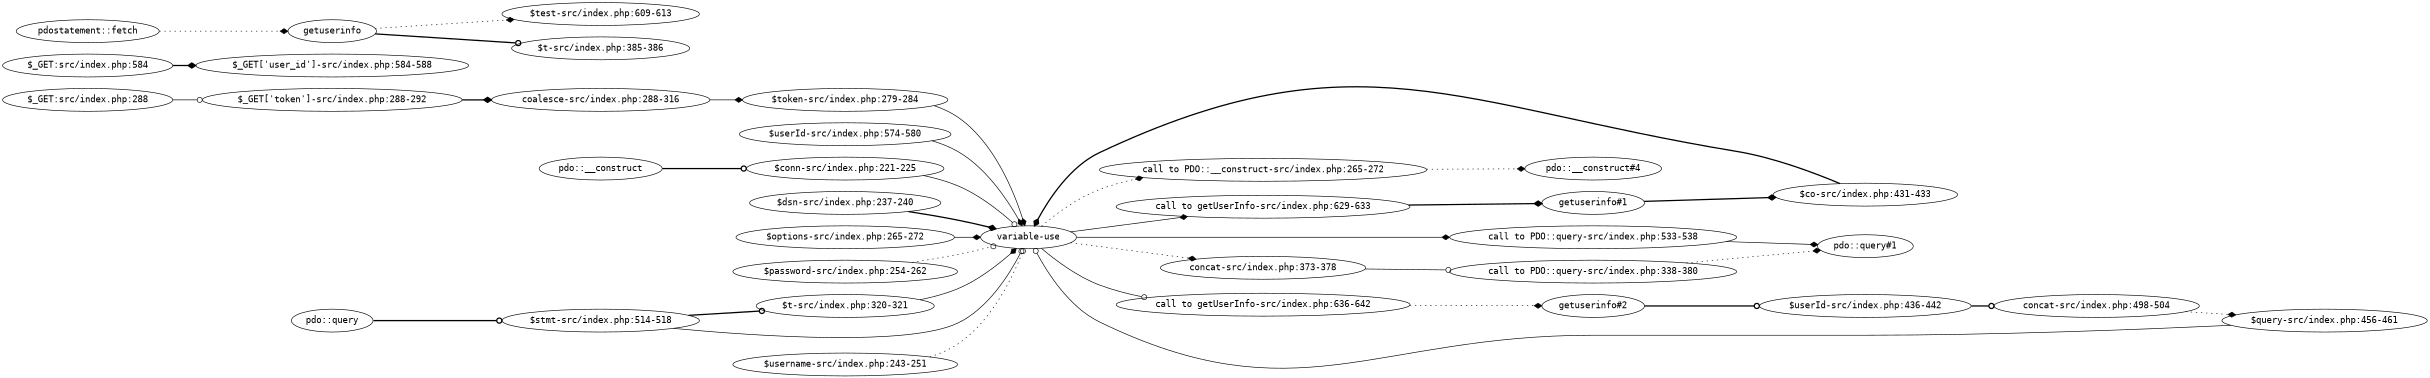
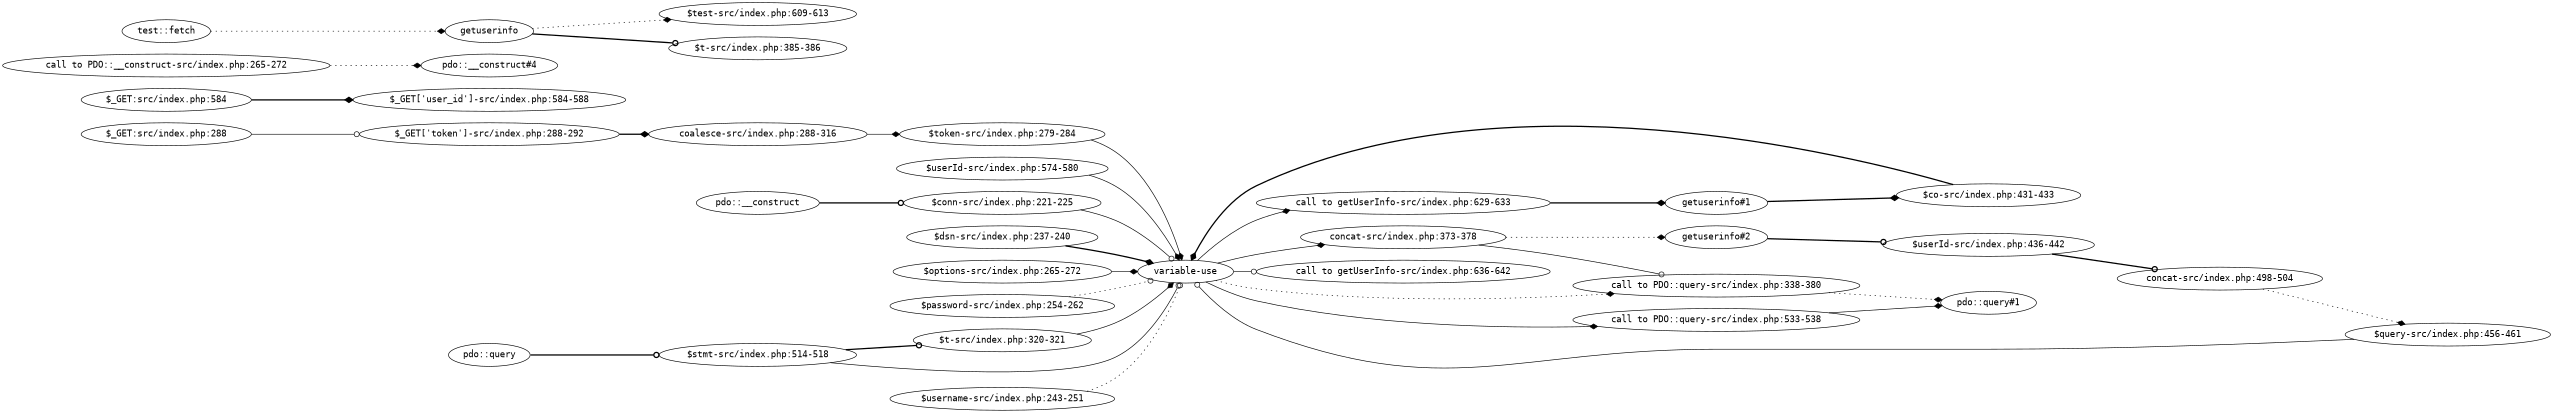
(88, 31) -> (166, 31)
(1085, 196) -> (1411, 298)
(1130, 250) -> (1267, 253)
(1472, 306) -> (1581, 237)
